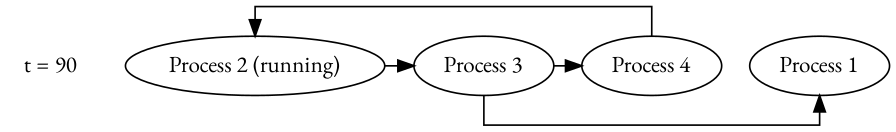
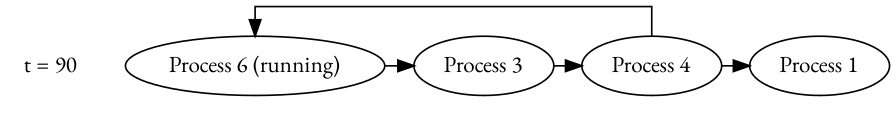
(255, 66) -> (255, 66)
(644, 125) -> (727, 66)
